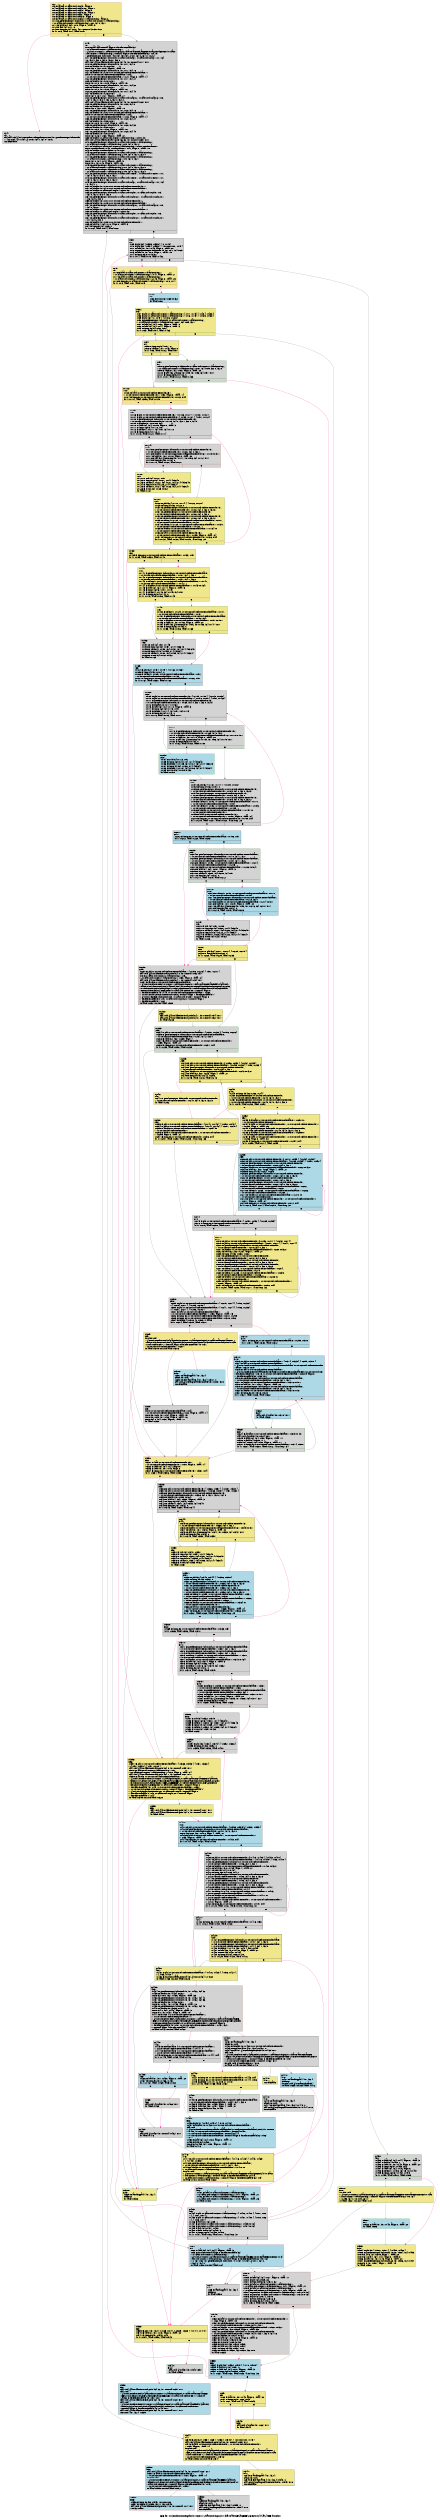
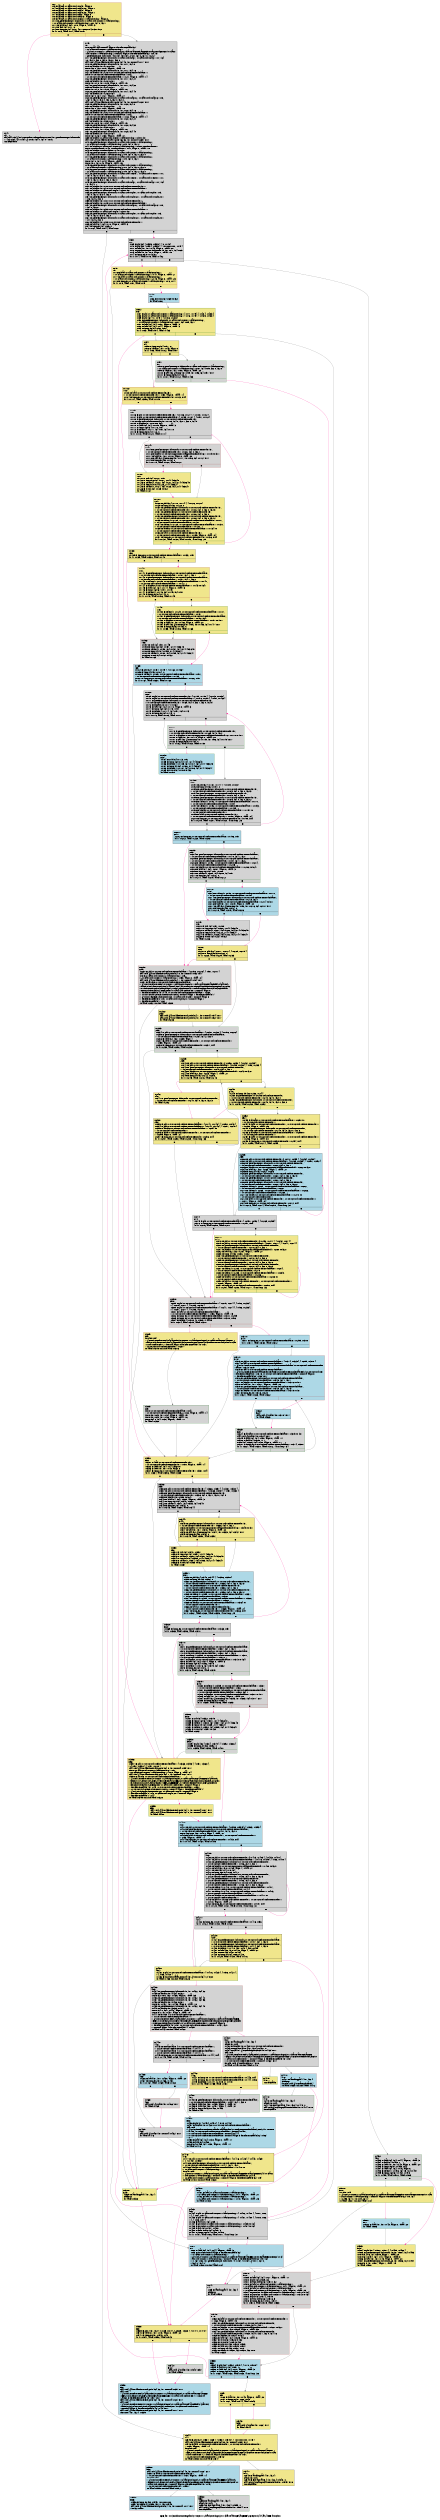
(199, 1378) -> none
